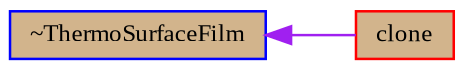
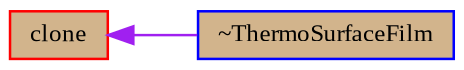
(324, 35) -> (165, 35)
